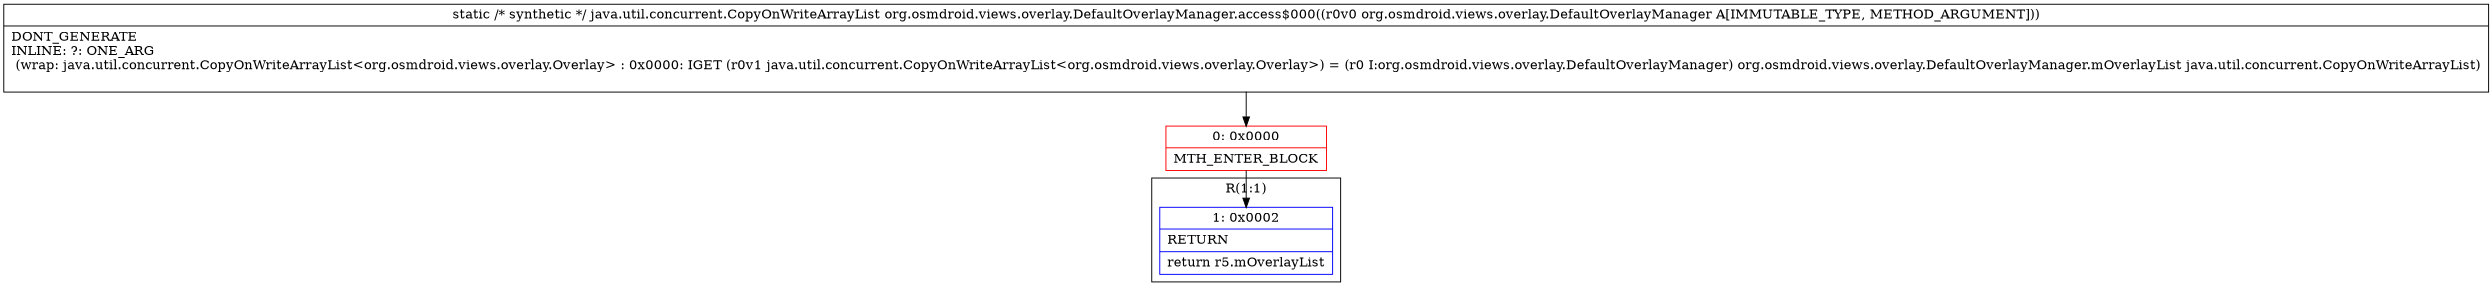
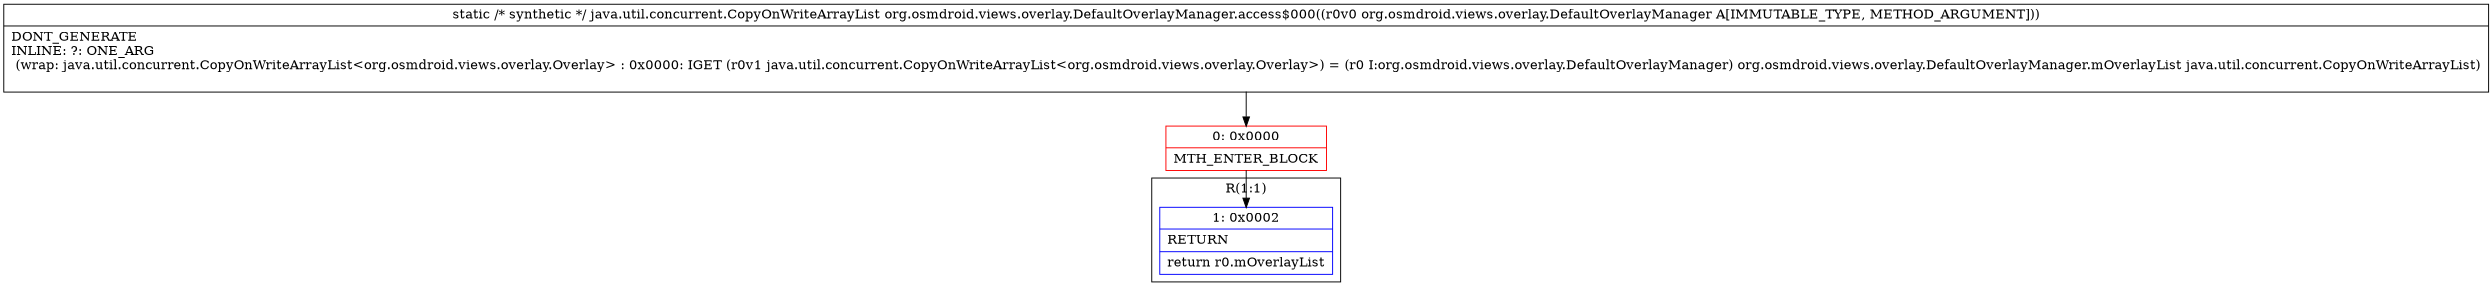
(1246, 263) -> (1246, 263)
